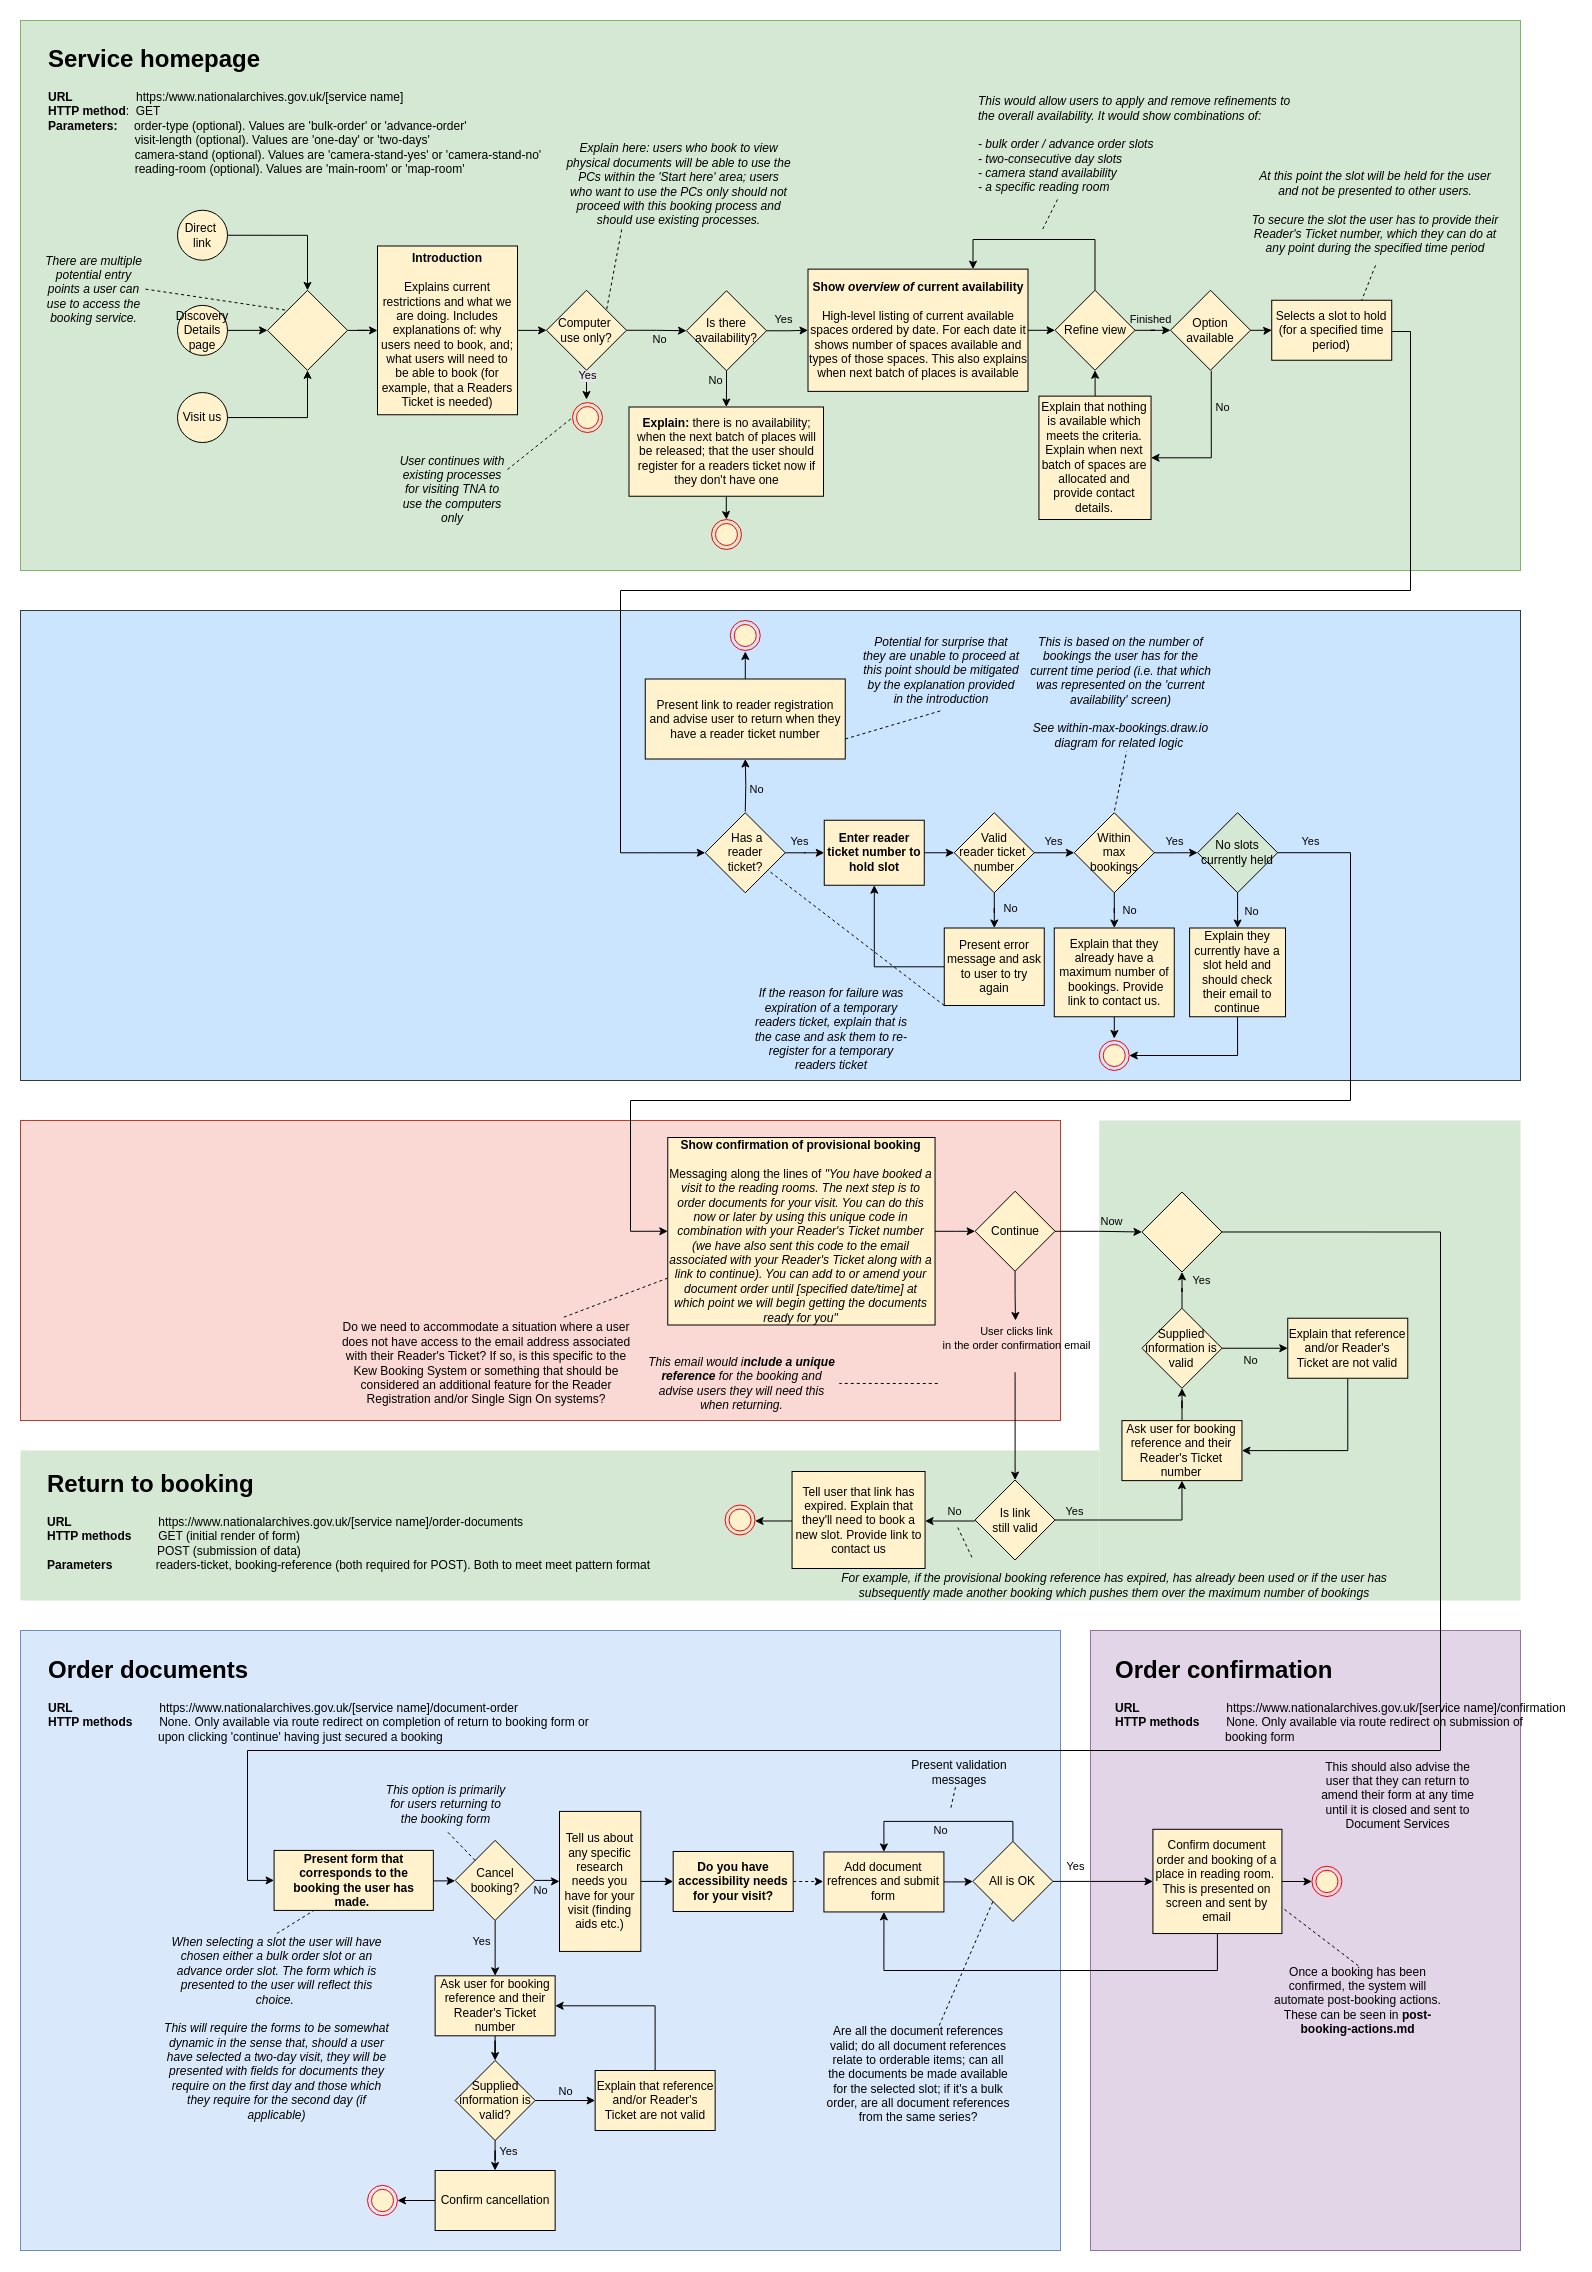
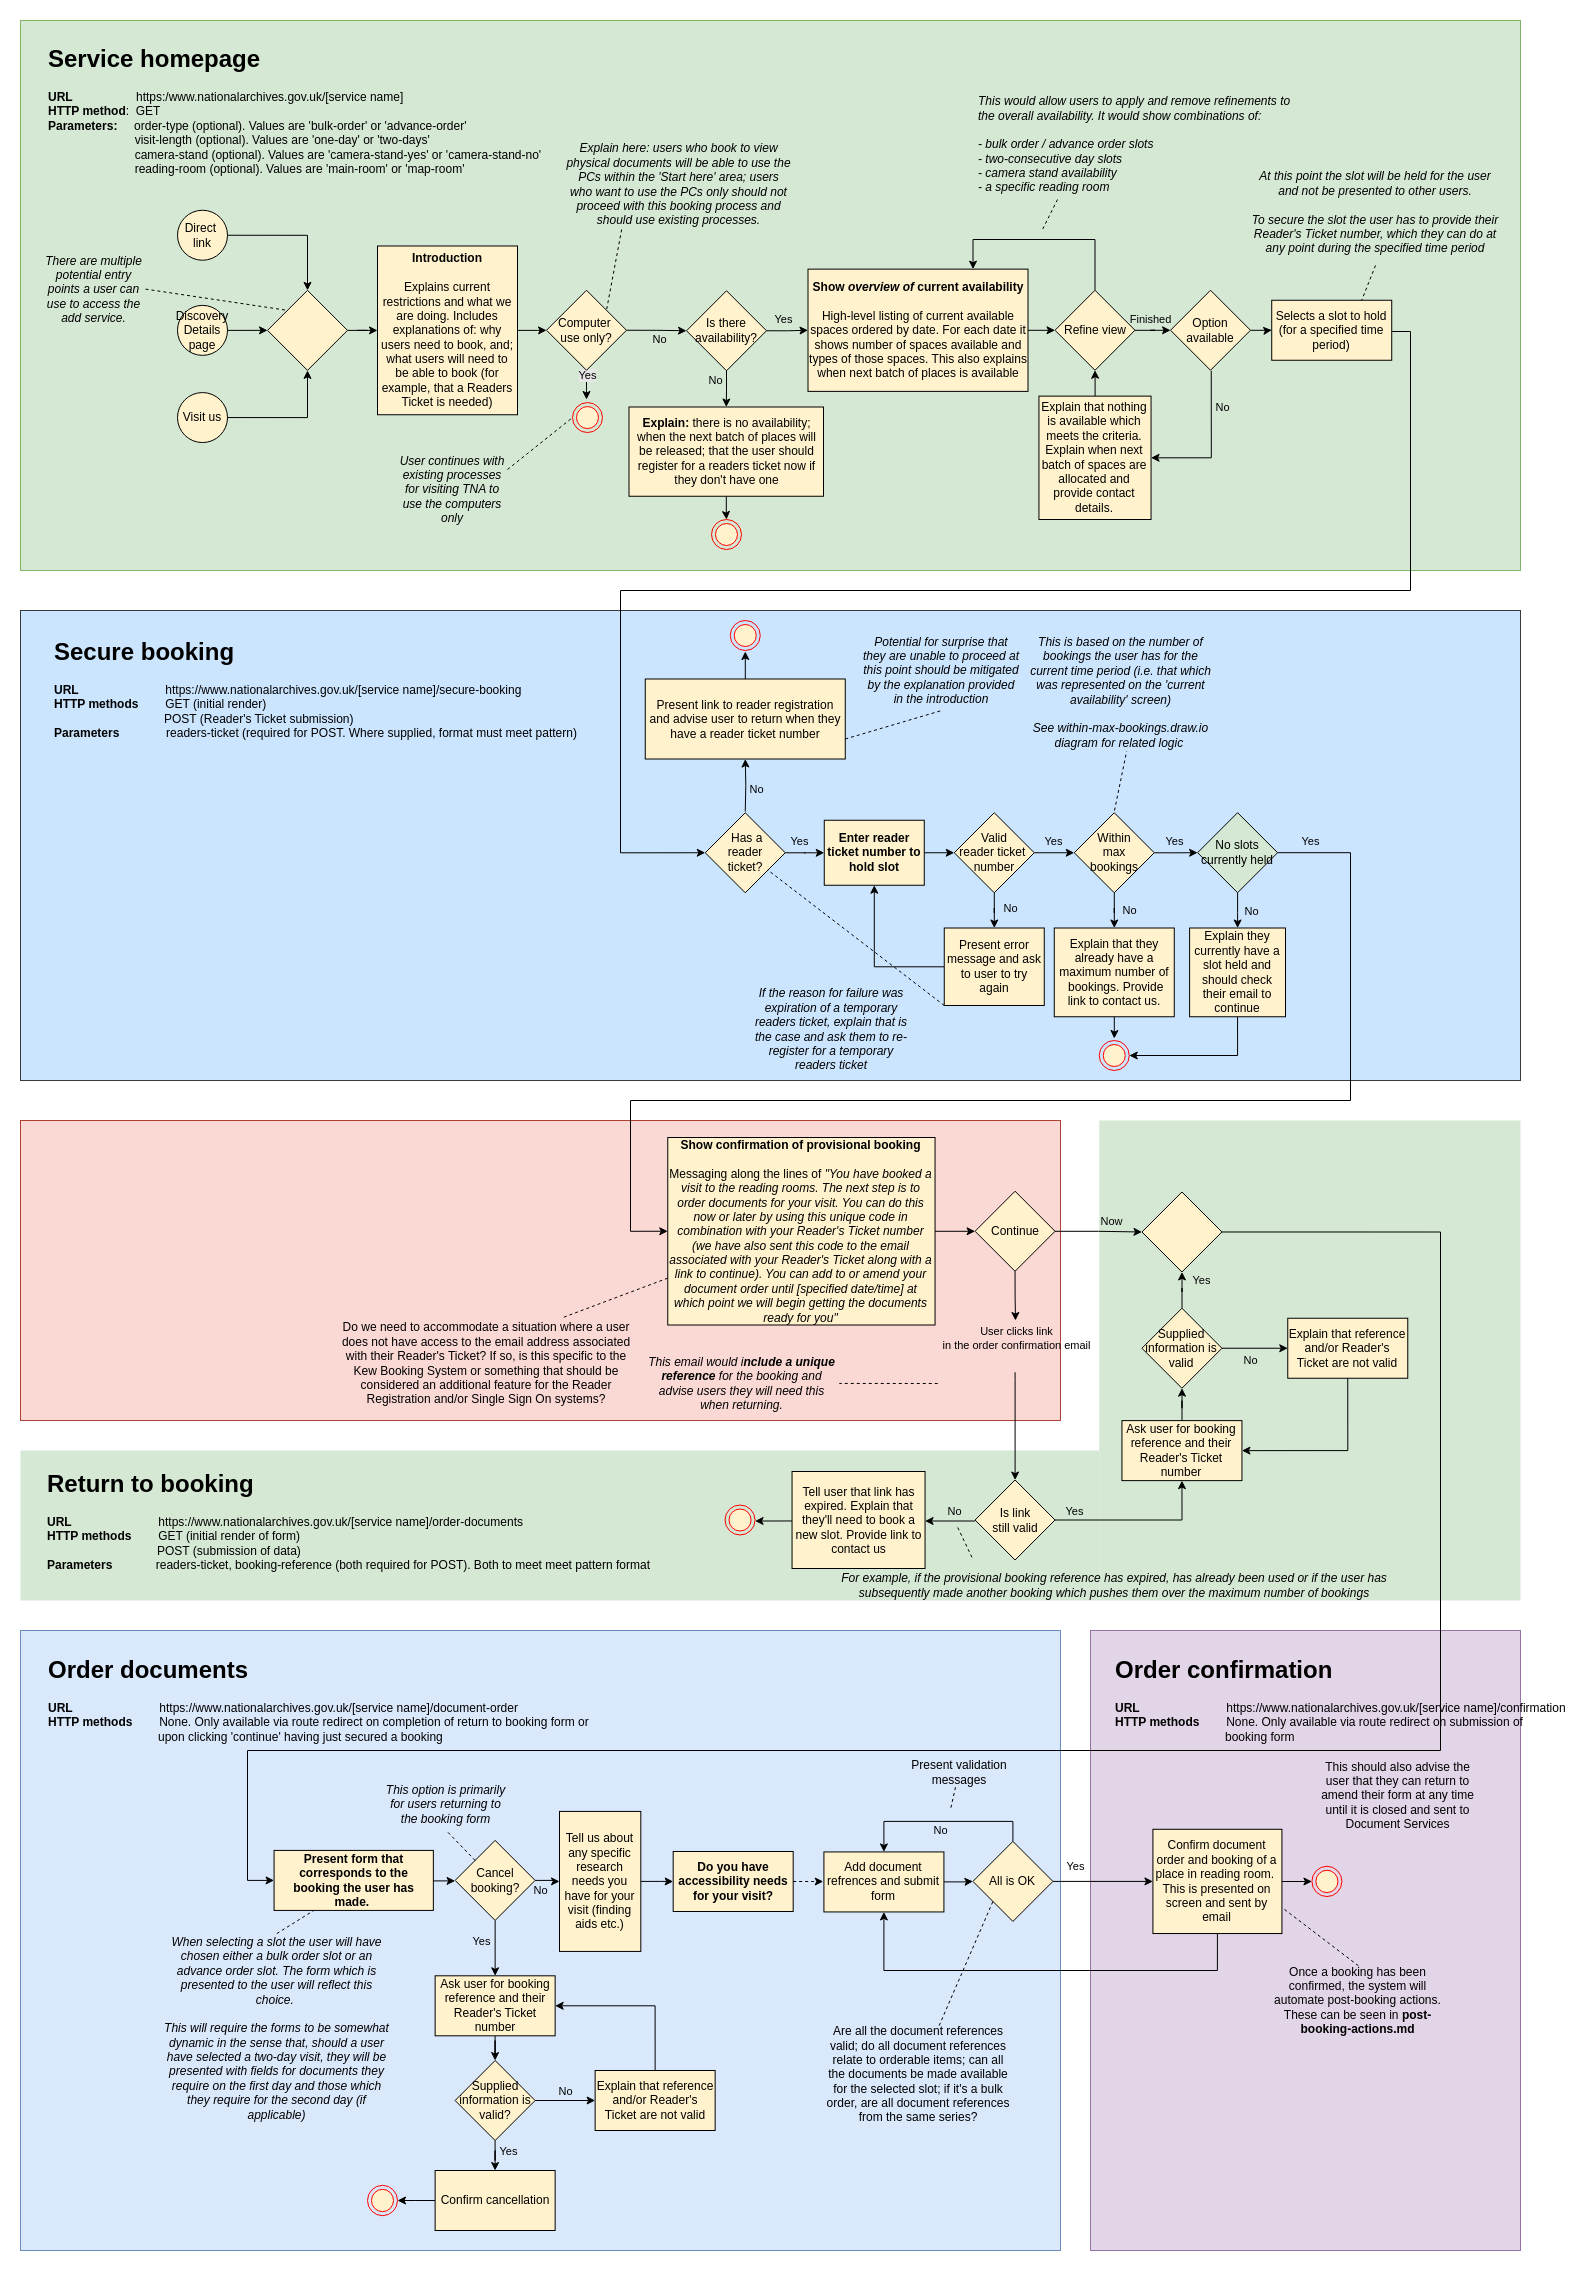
(94, 290) -> (94, 290)
none -> (325, 693)
